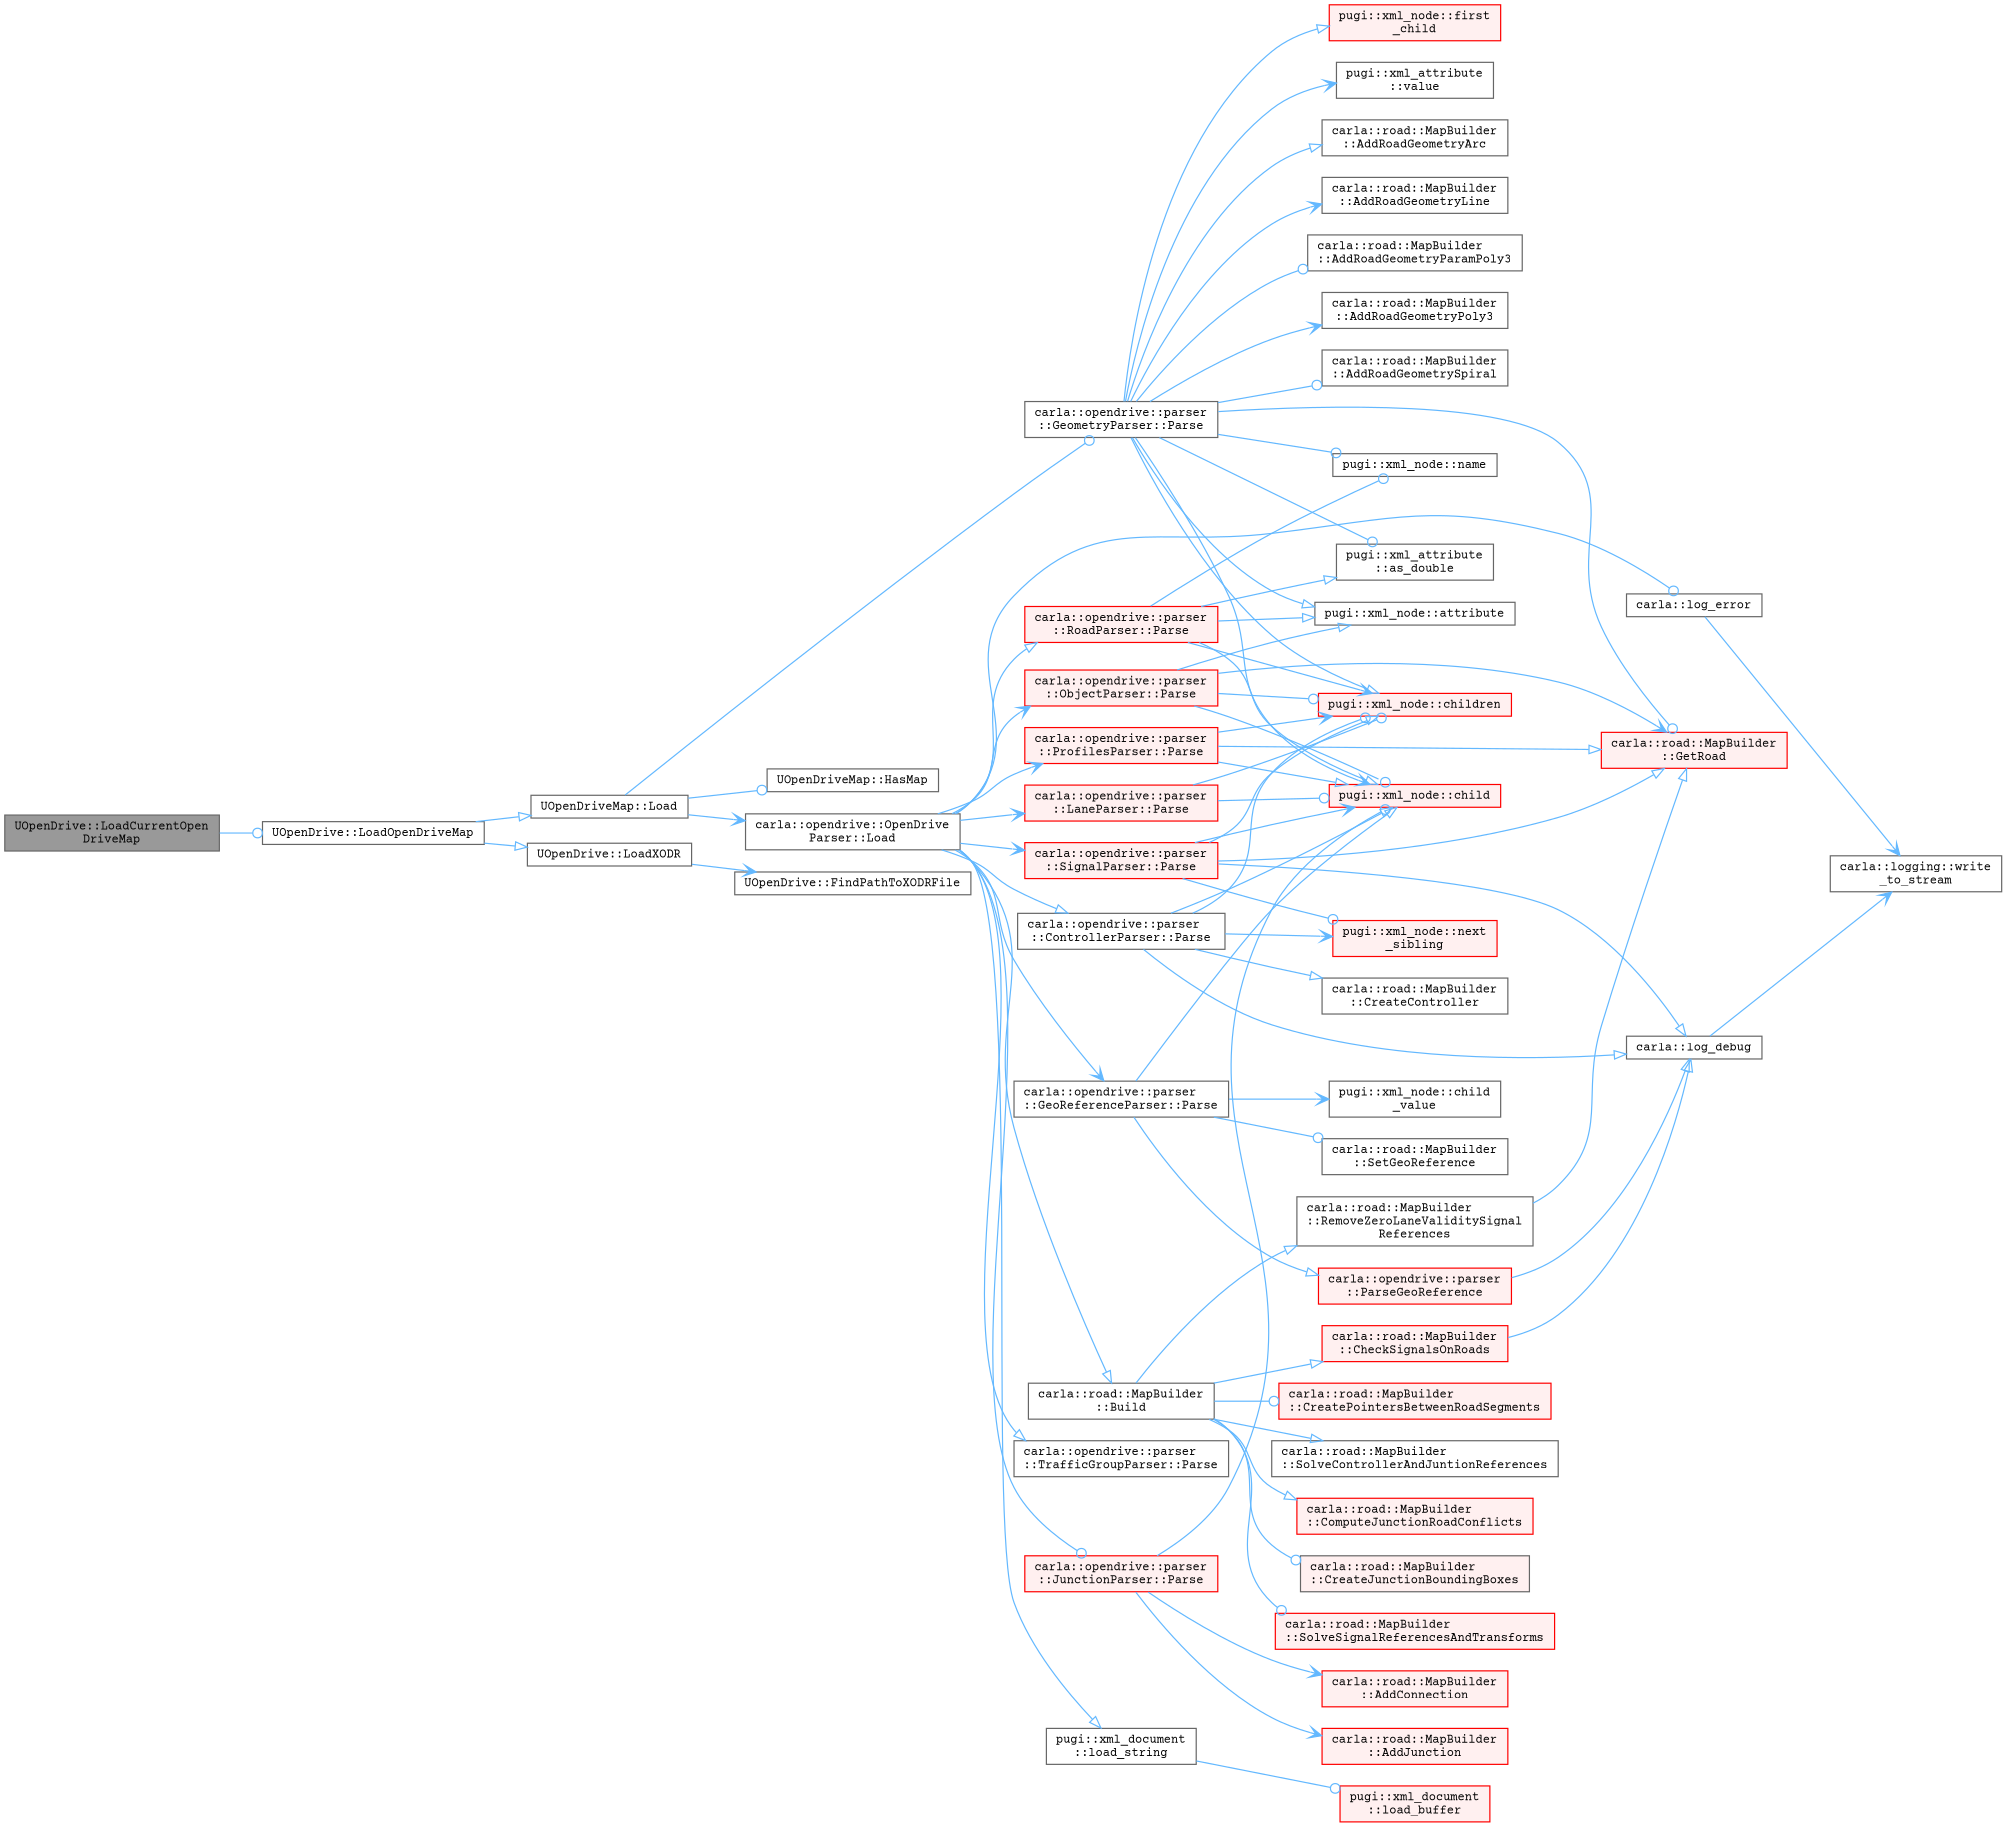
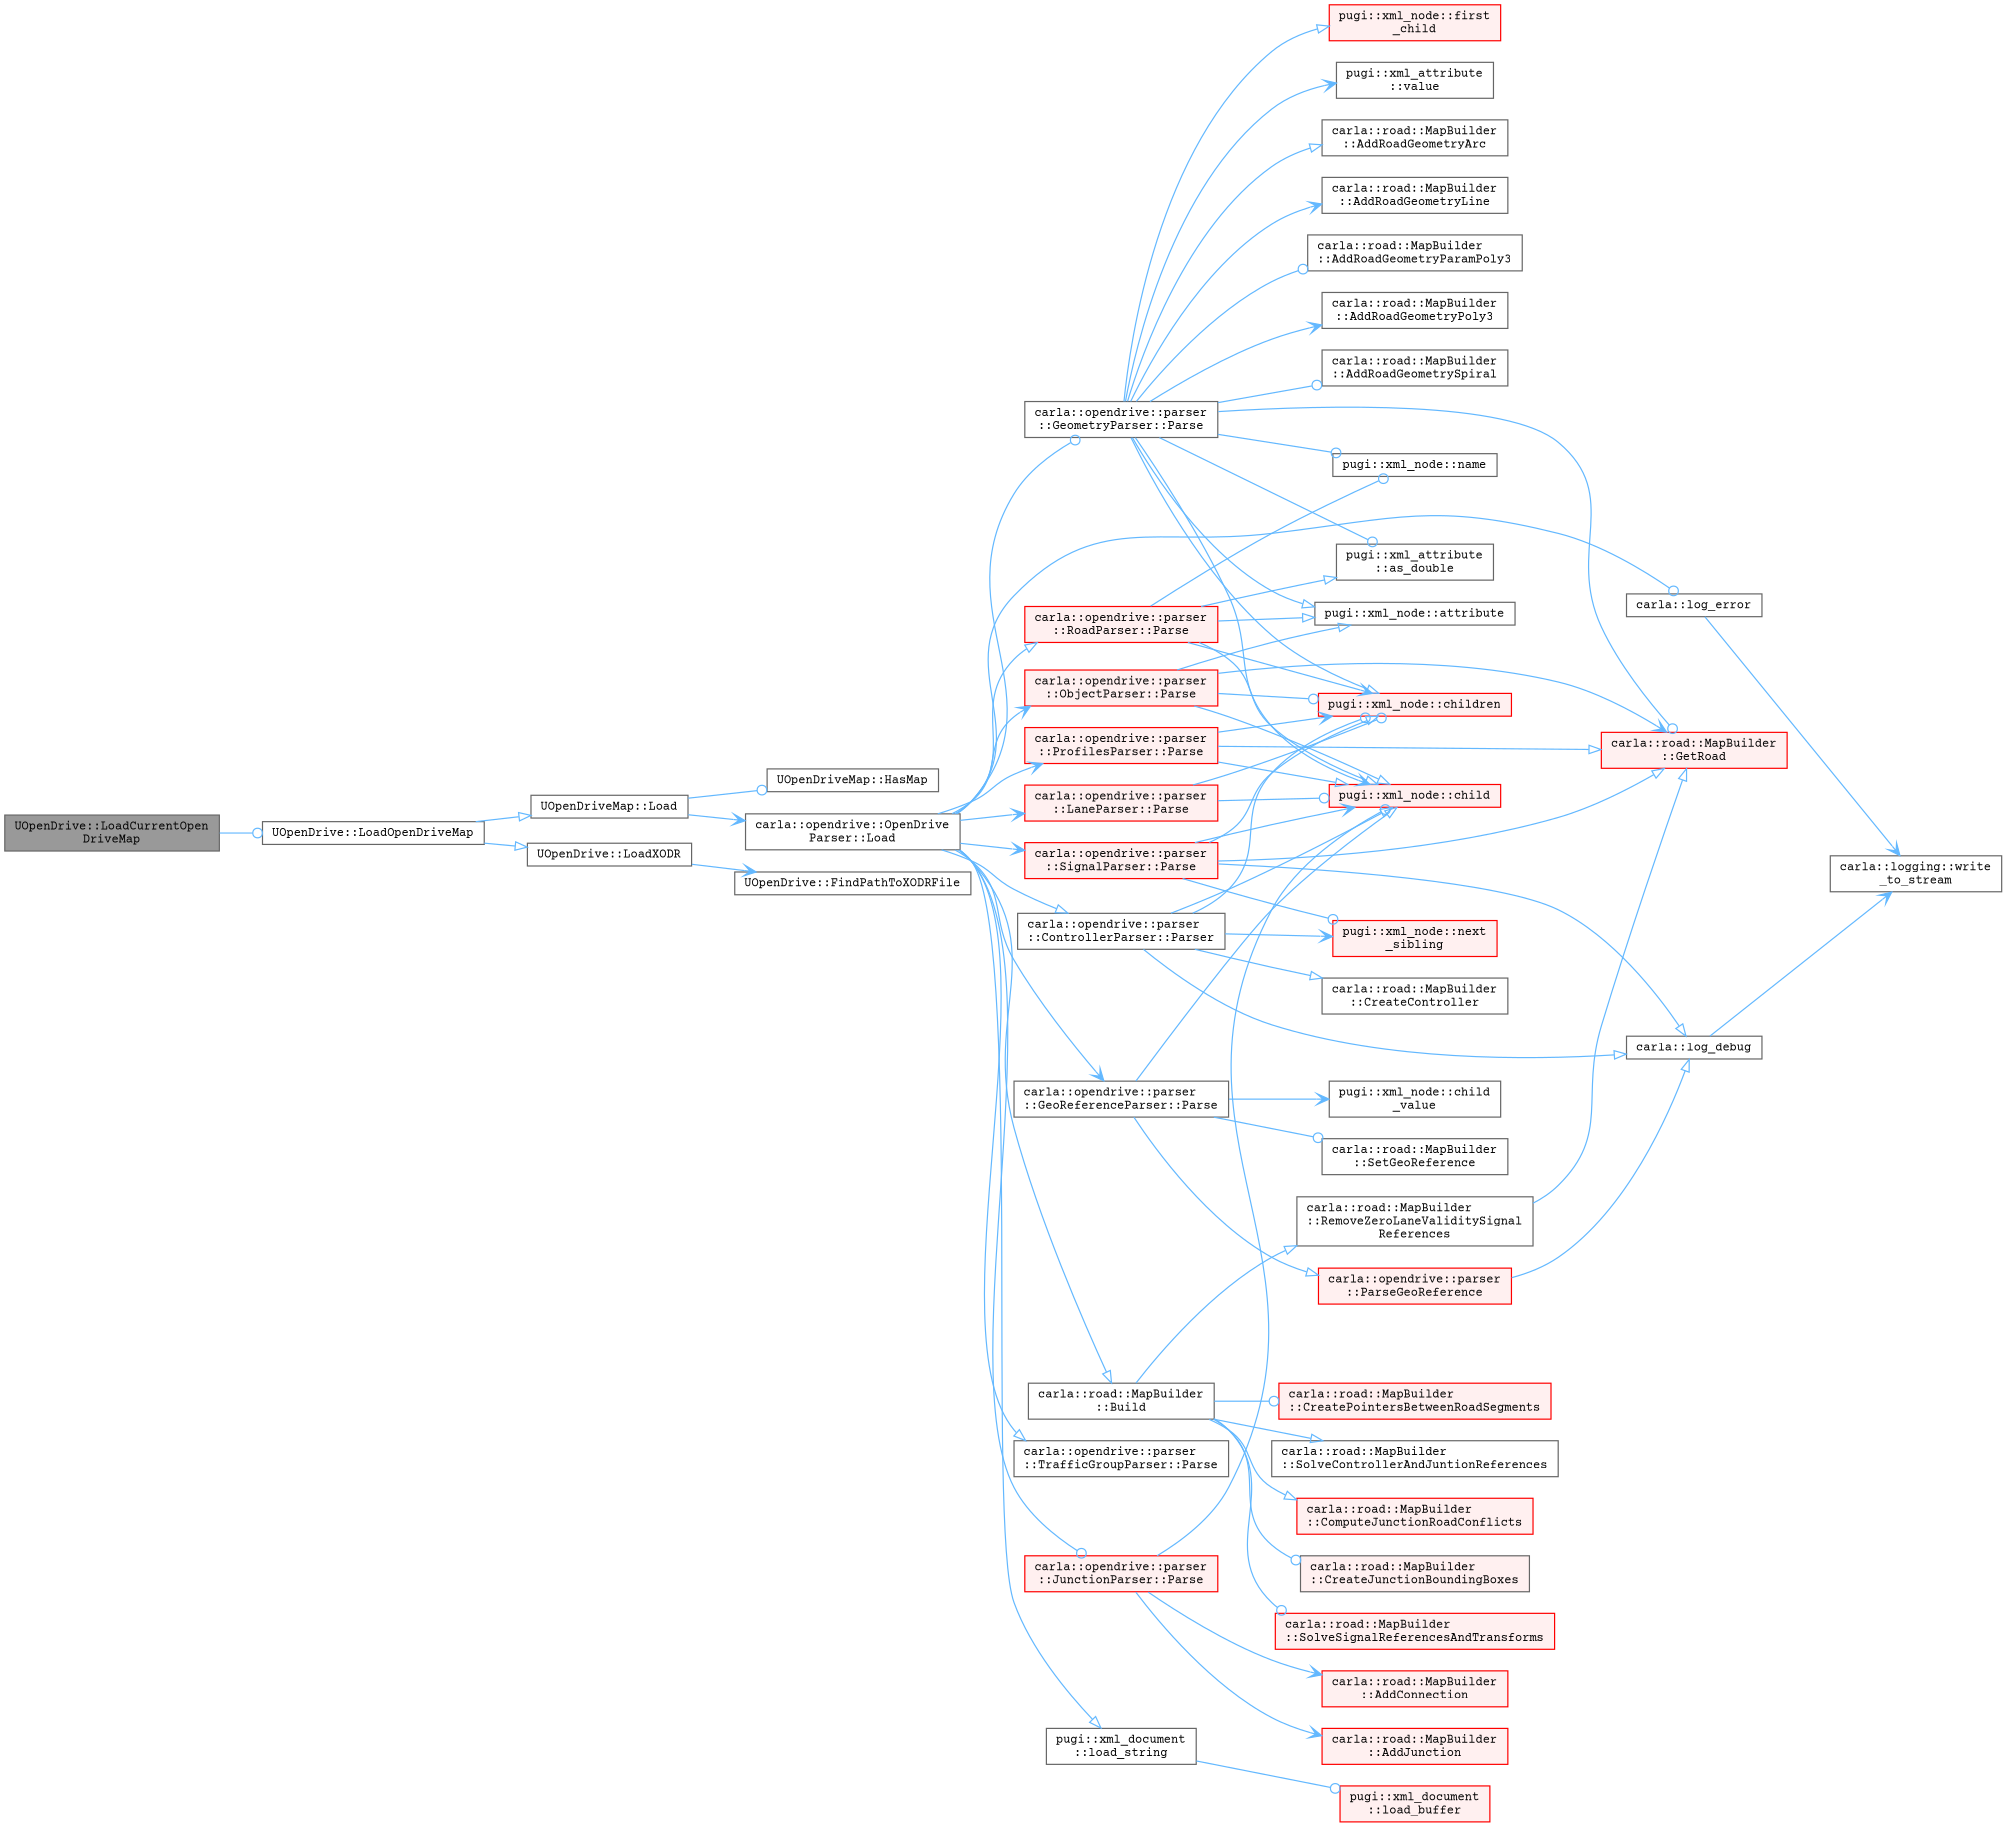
(853, 616) -> (993, 611)
(1241, 721) -> (1241, 721)
(1121, 931) -> (1121, 931)
(1415, 1344) -> none
